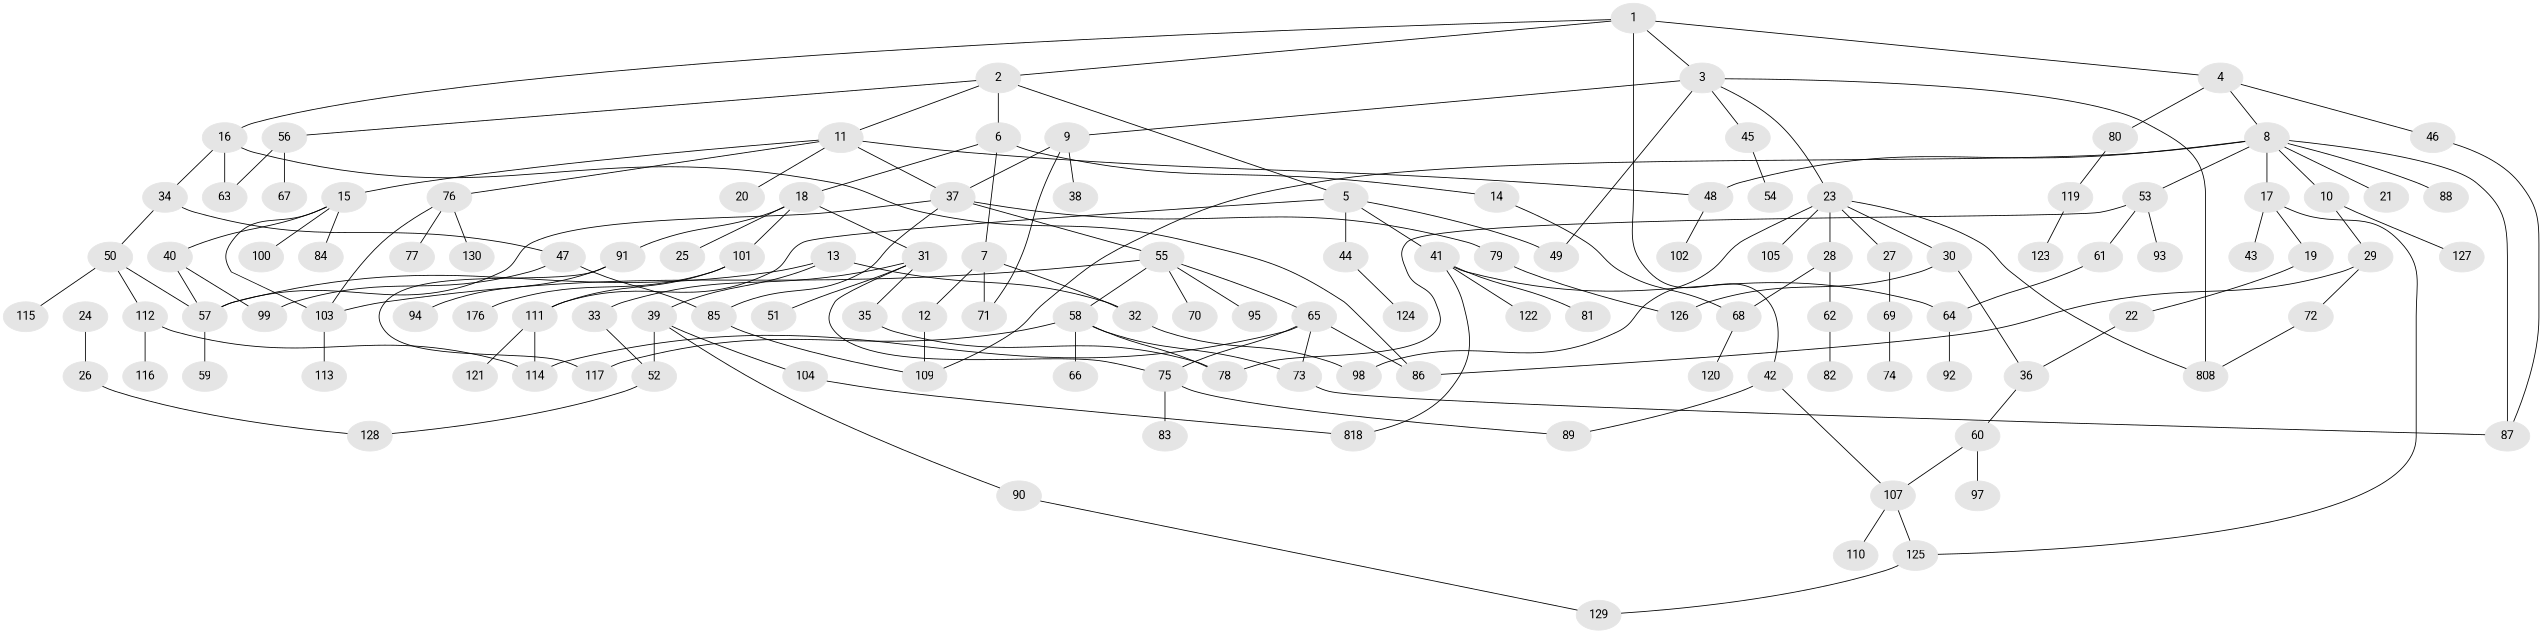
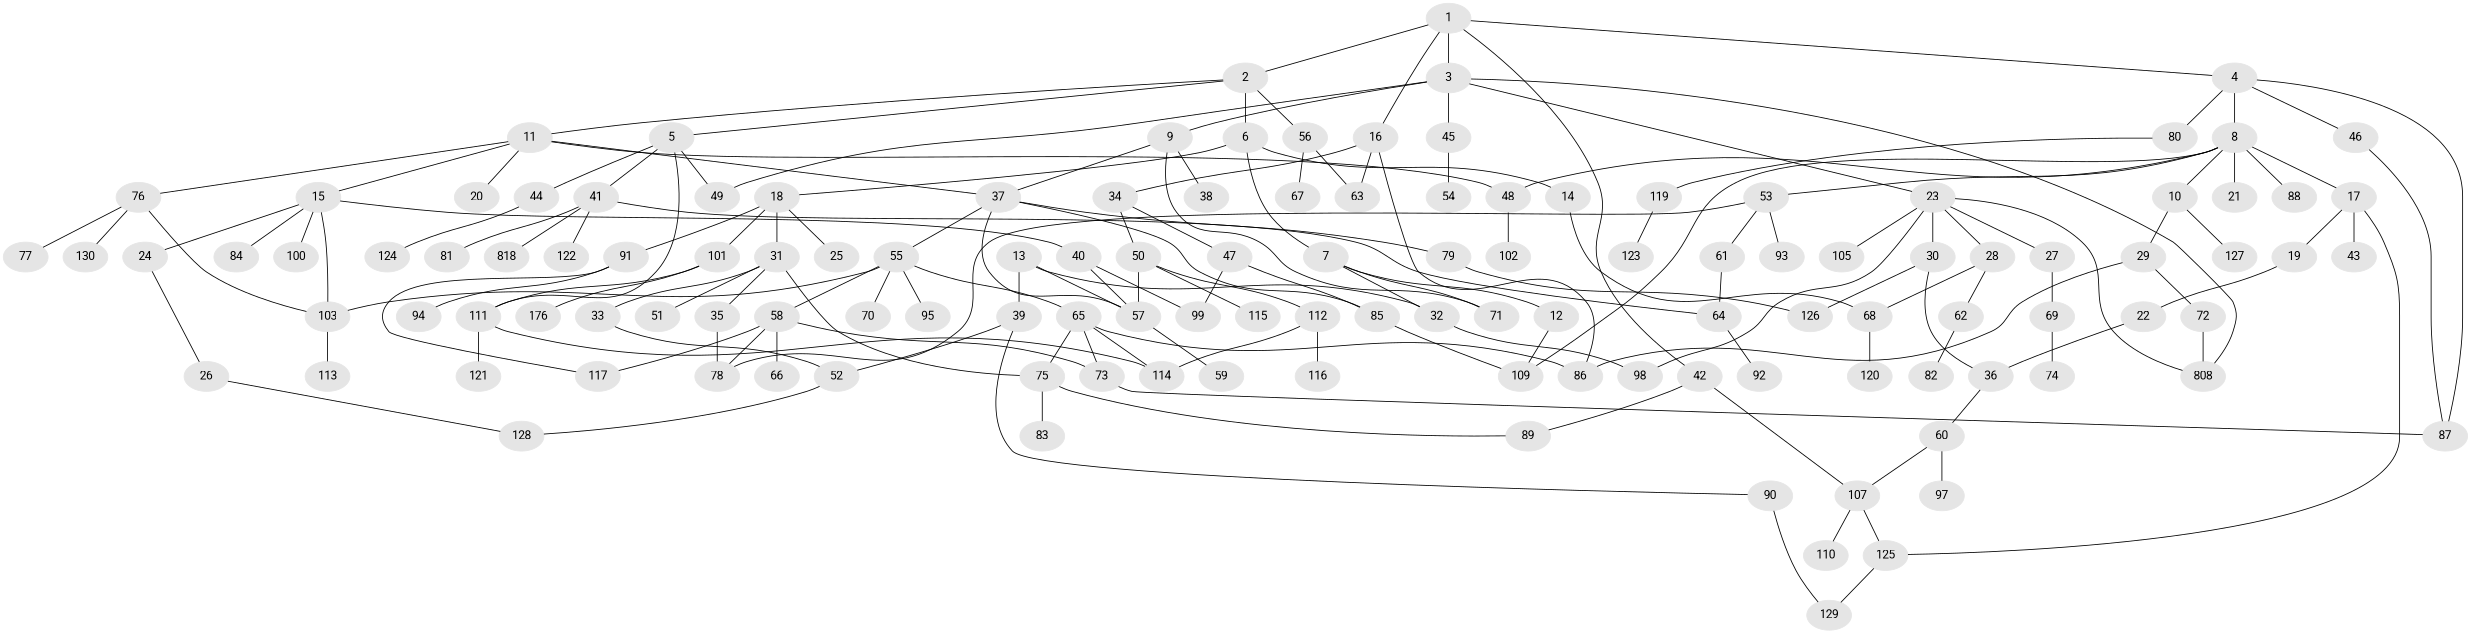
(2495, 203) -> (2459, 181)
none -> (232, 227)
(805, 376) -> none
